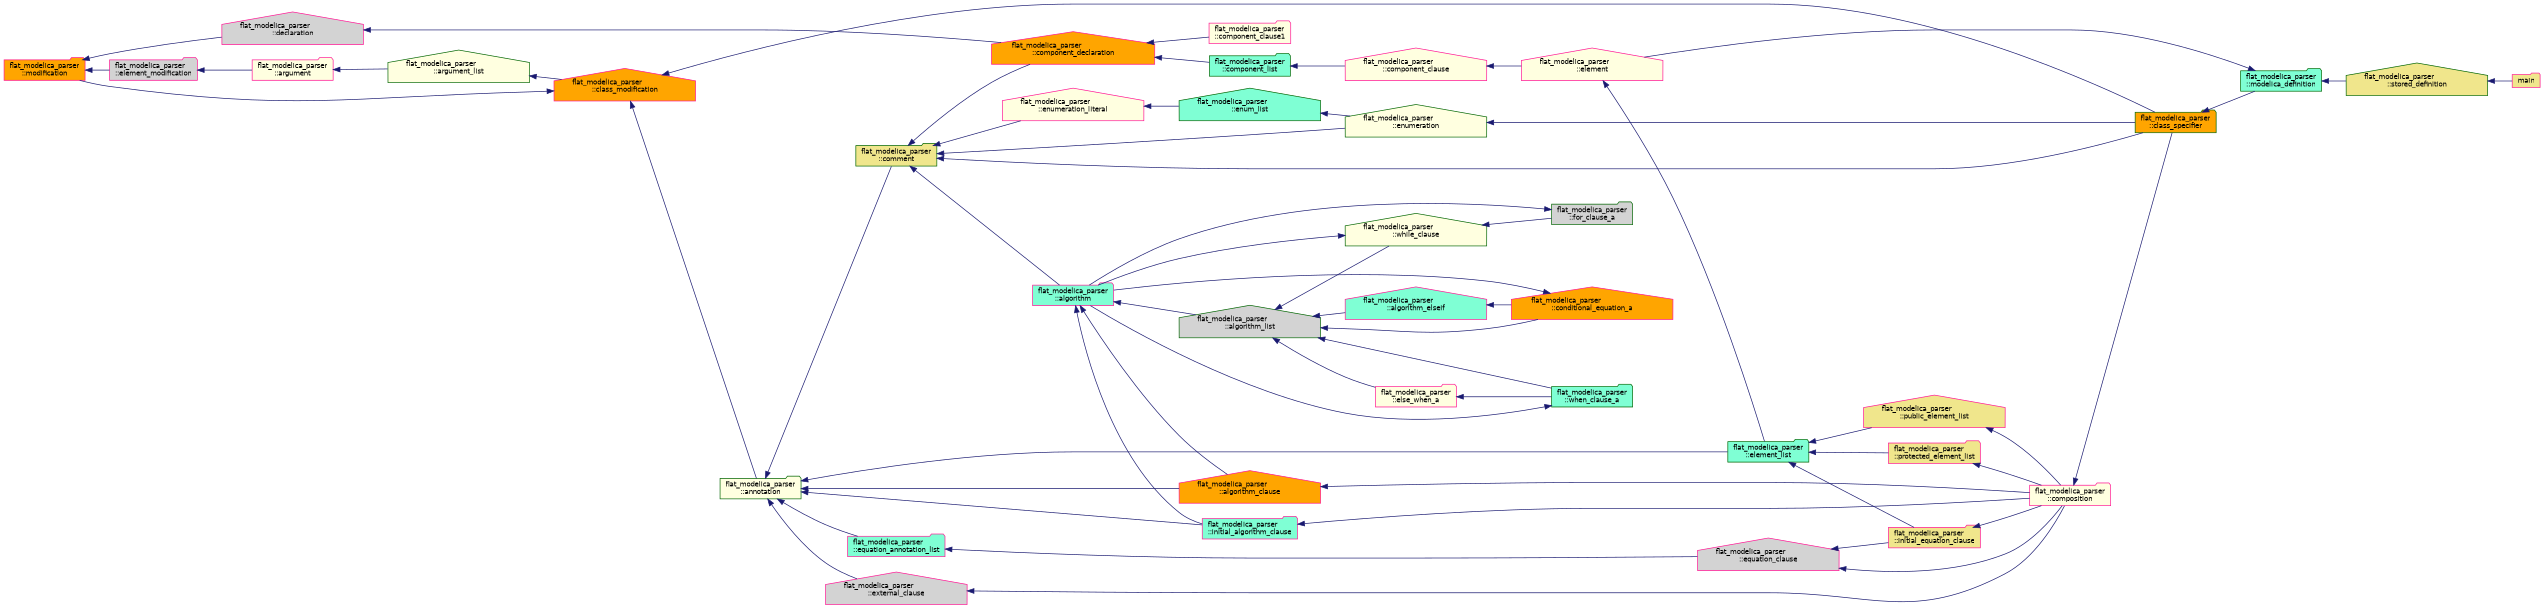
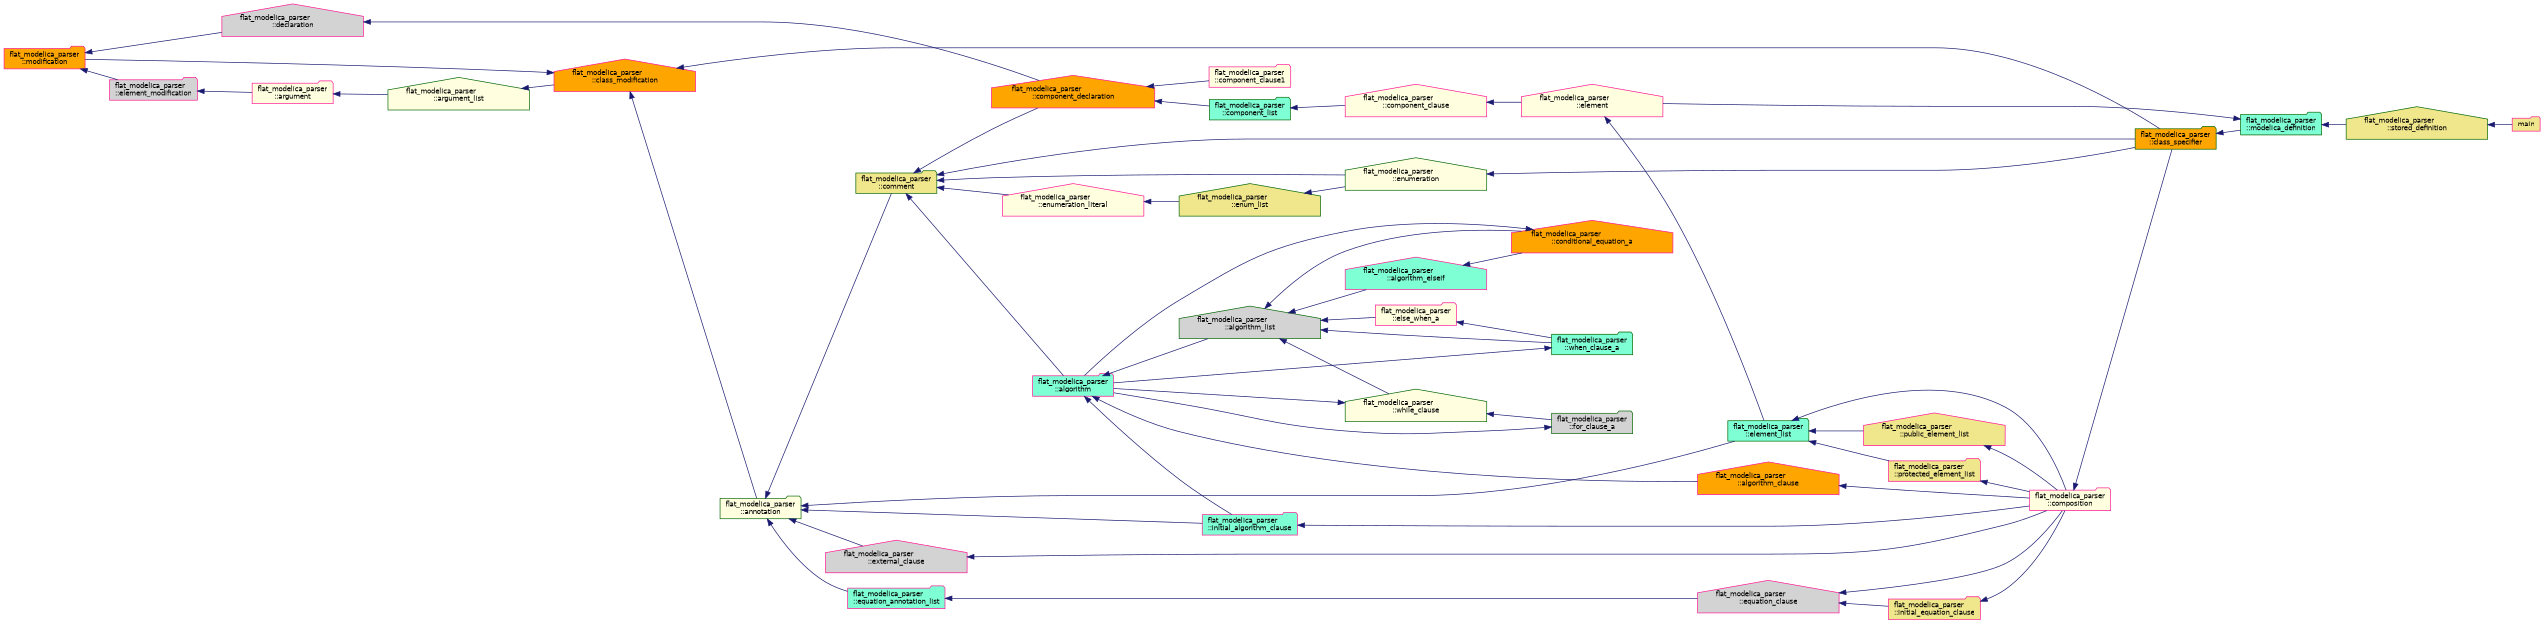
(1250, 106) -> (1250, 202)
(994, 489) -> none
(1854, 496) -> (1954, 392)
